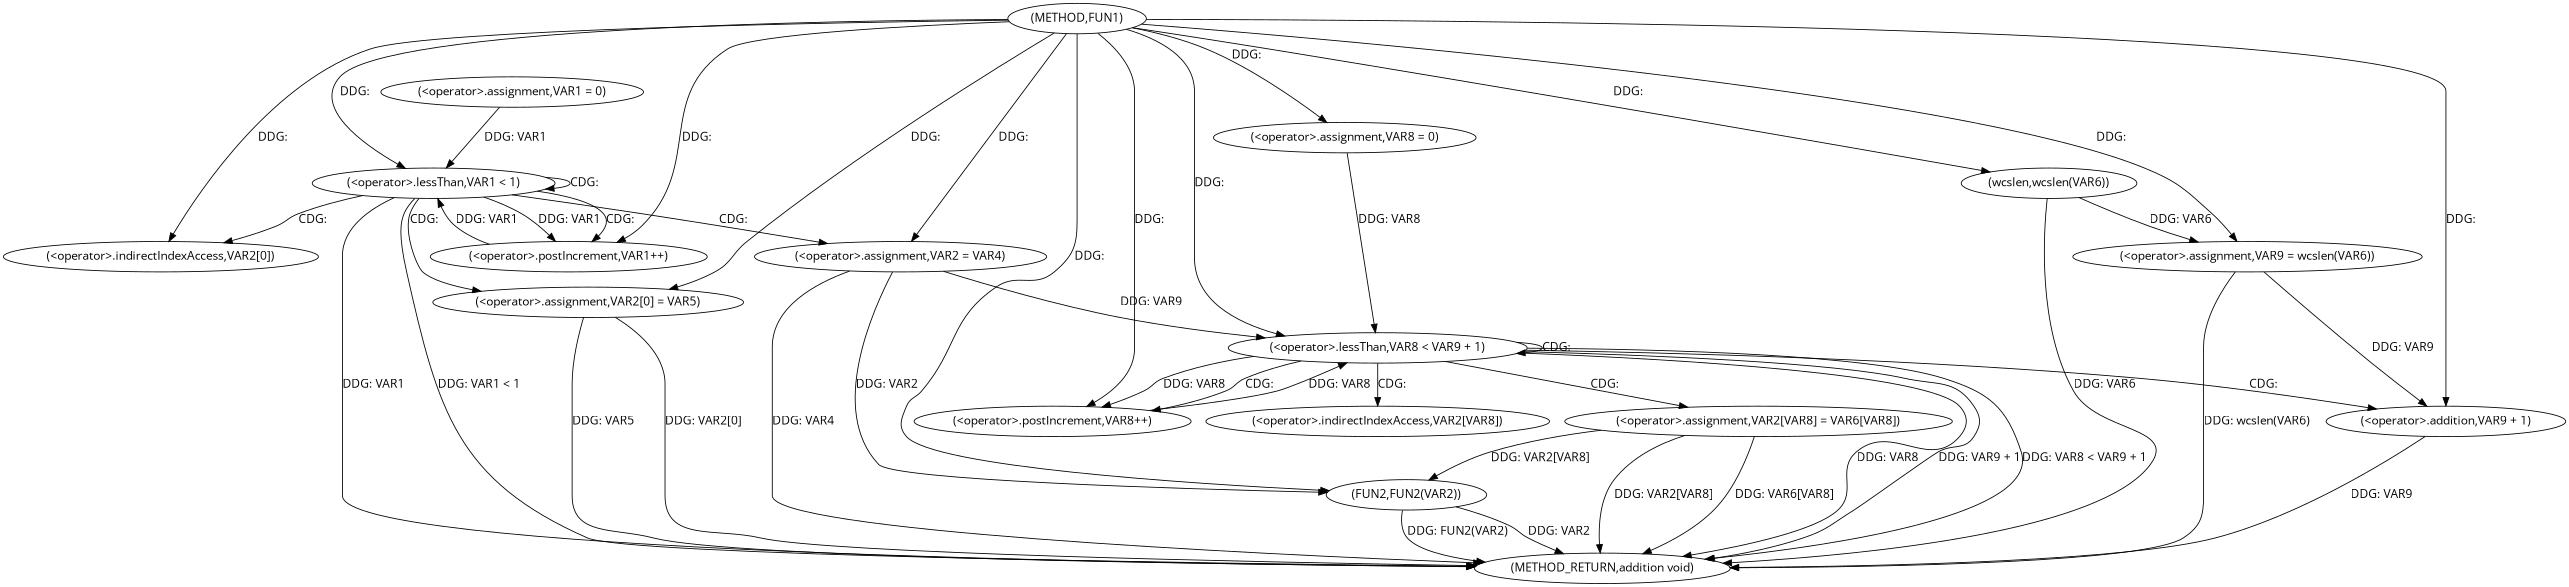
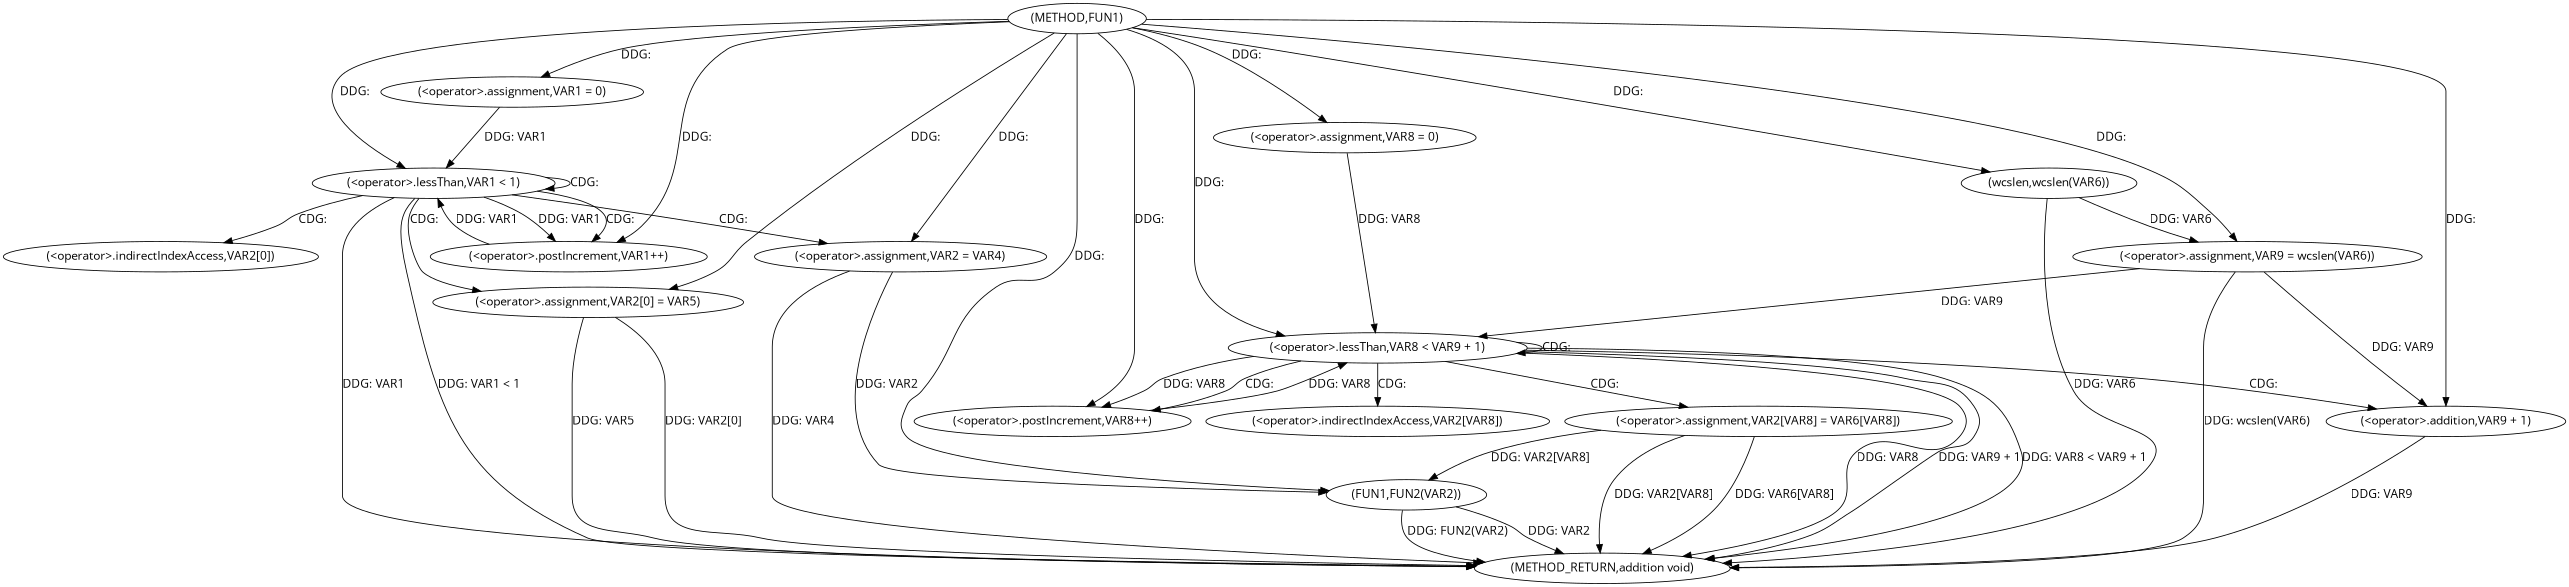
(483, 36) -> (777, 32)
(1098, 313) -> (1813, 302)
(1406, 495) -> (1406, 495)
